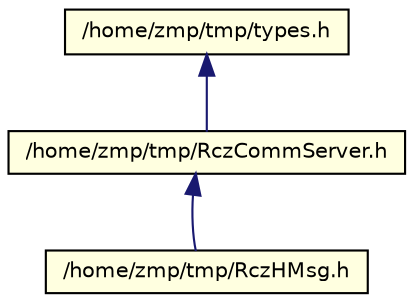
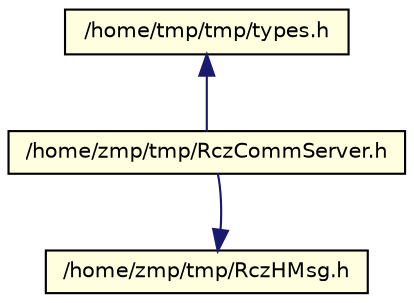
(207, 32) -> (207, 32)
(193, 223) -> (221, 202)
